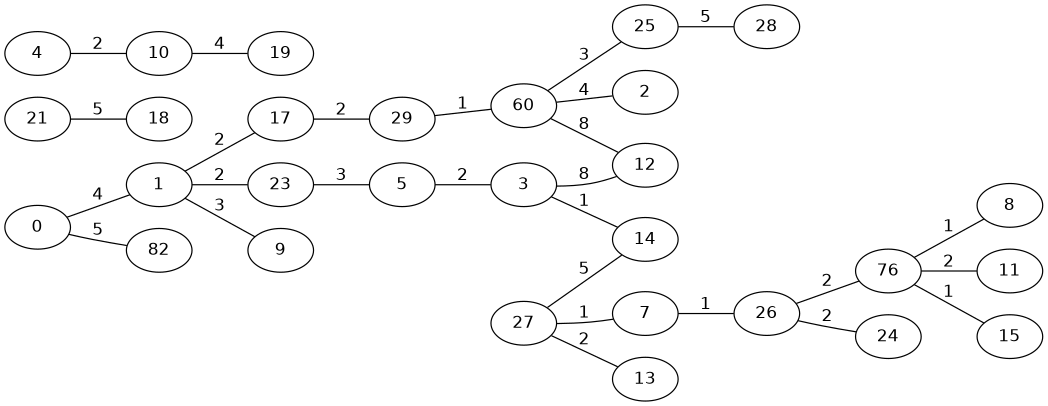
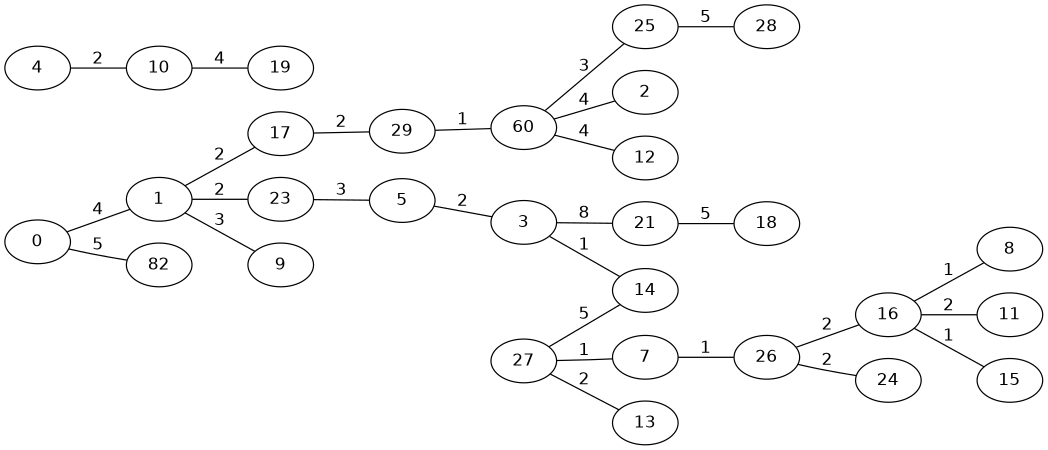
(585, 125) -> (585, 132)
(587, 184) -> (584, 223)
(888, 271) -> (888, 315)
